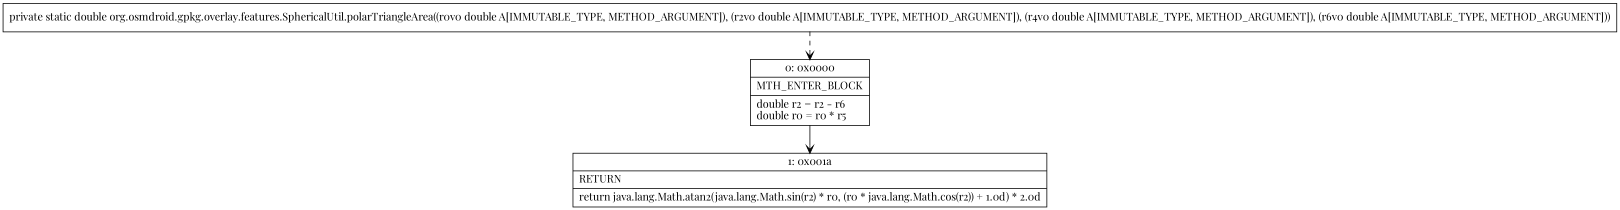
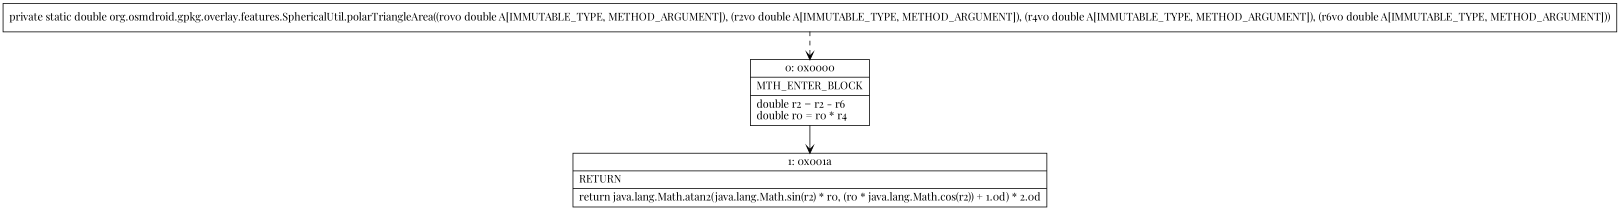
(802, 116) -> (802, 116)
